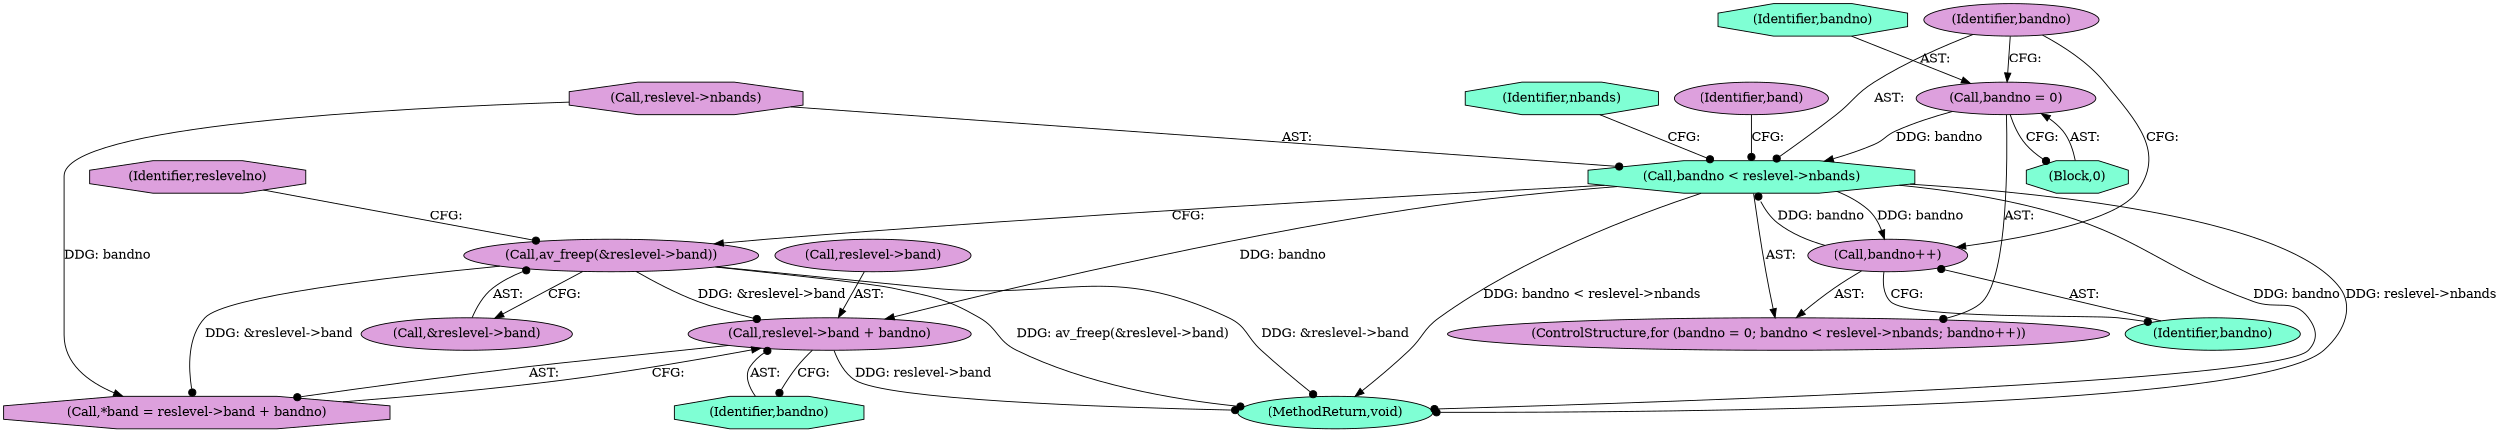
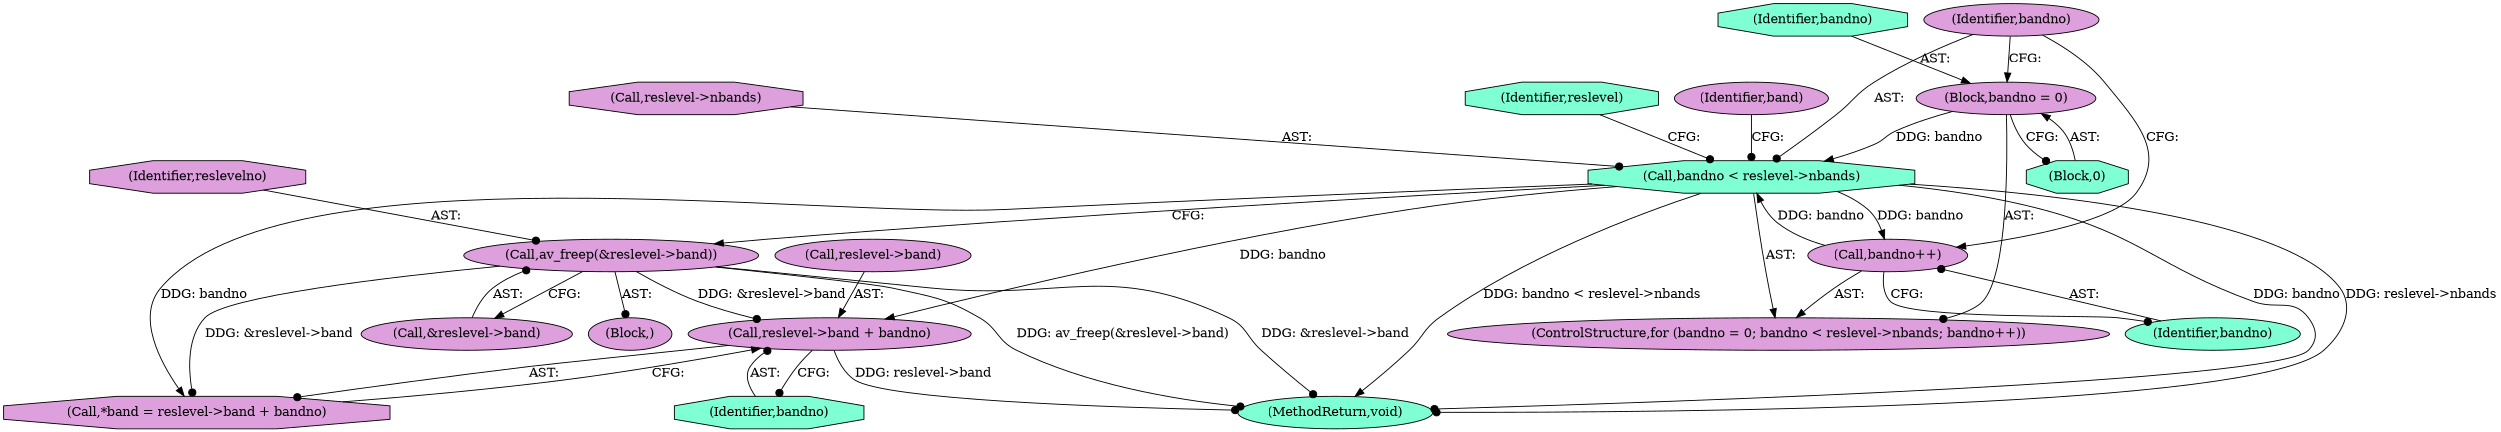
(1562, 98) -> (1562, 98)
(2006, 98) -> (2006, 98)
(191, 130) -> (812, 205)
(448, 216) -> (448, 216)
(1788, 230) -> (1788, 230)
none -> (630, 334)
